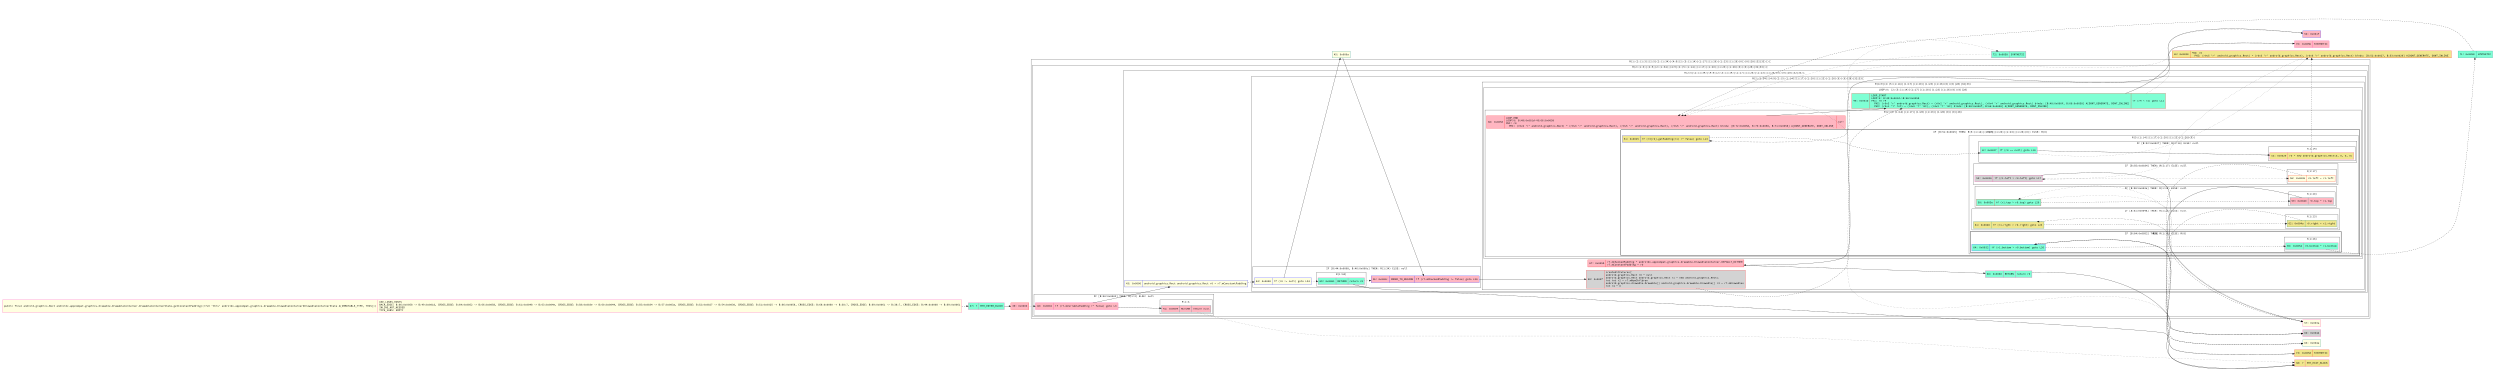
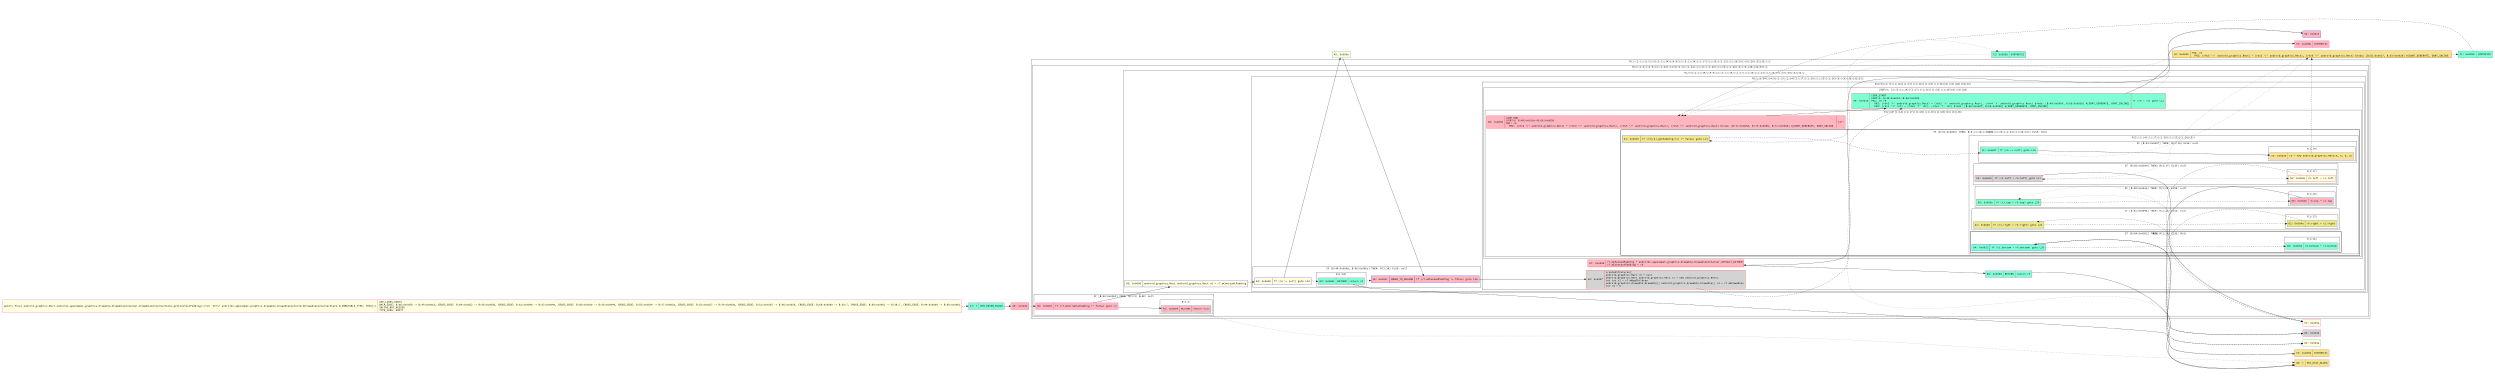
(2458, 210) -> (2454, 54)
